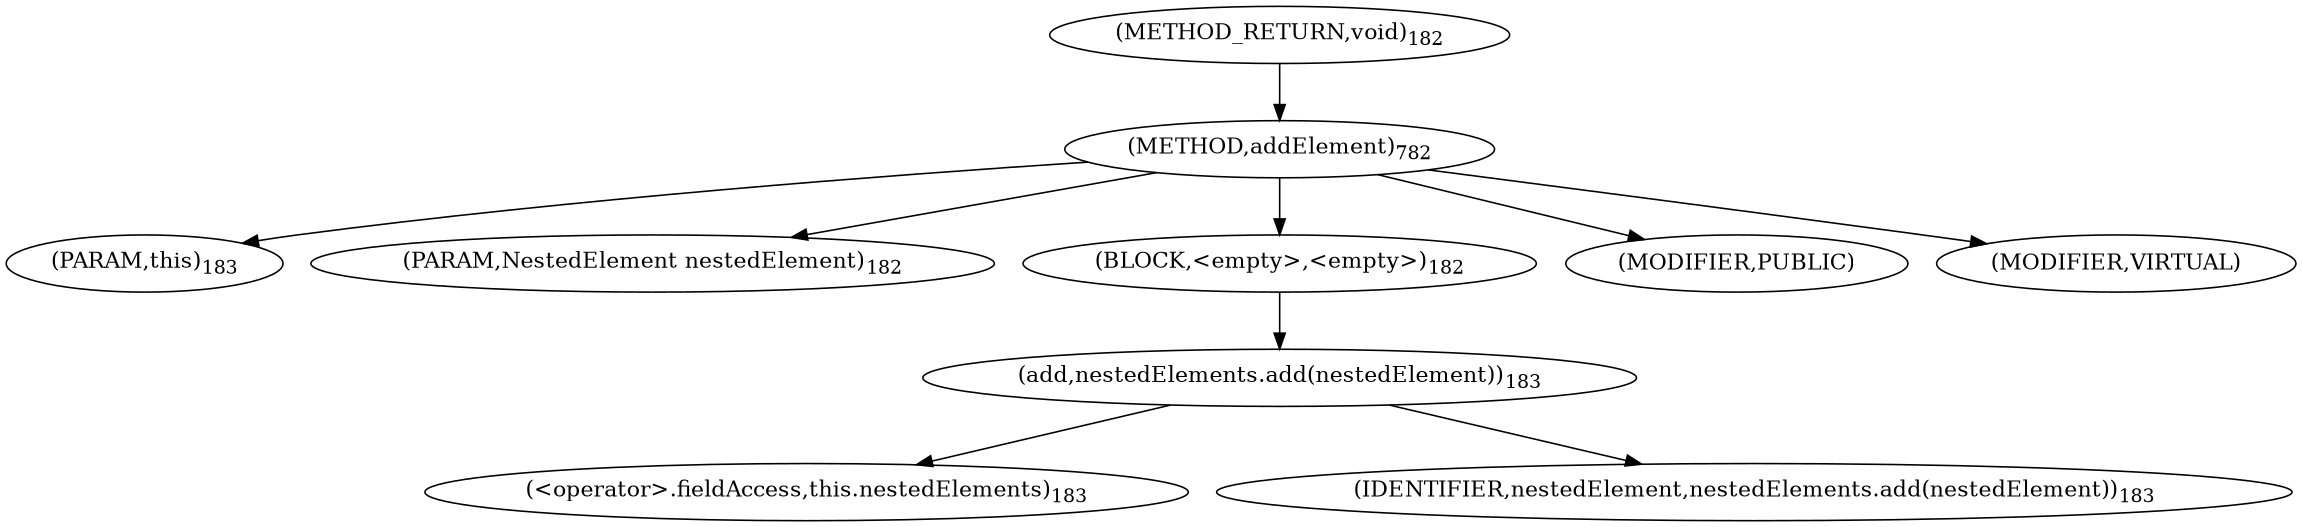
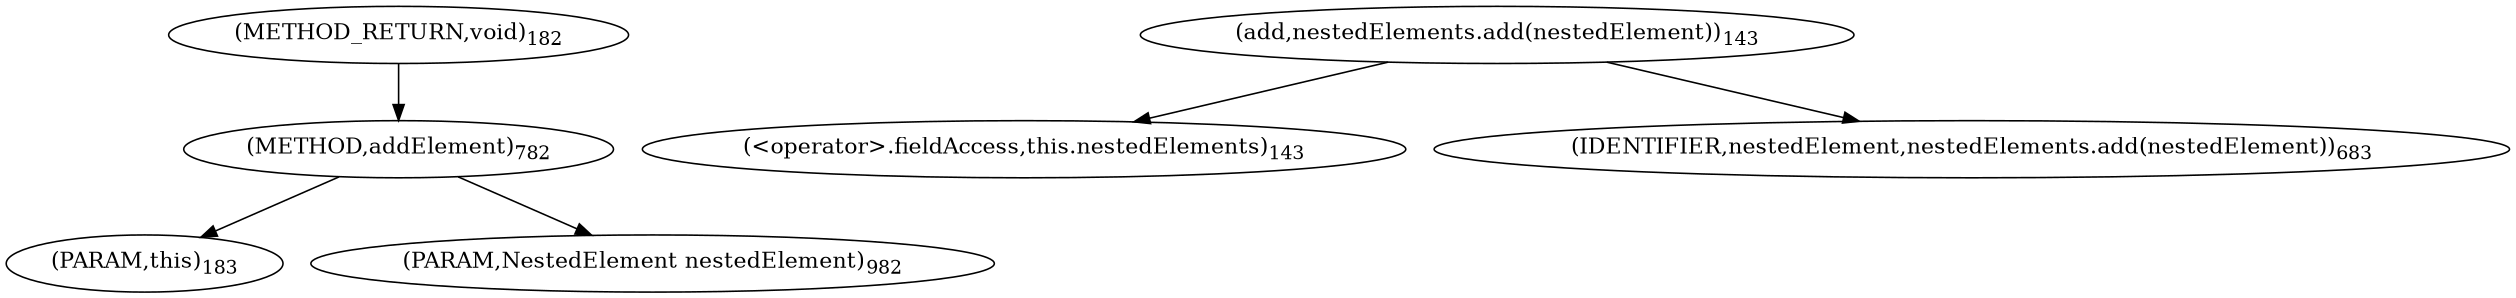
(884, 261) -> (884, 261)
(1280, 264) -> none
(1737, 264) -> none
(2116, 264) -> none
(1523, 375) -> (1741, 33)
(1069, 490) -> (1287, 147)
(2137, 490) -> (2354, 147)
